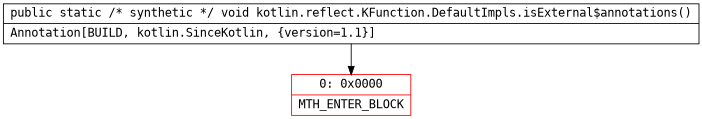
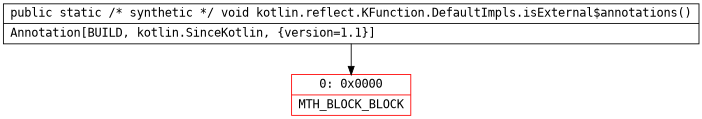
(351, 105) -> (351, 105)
